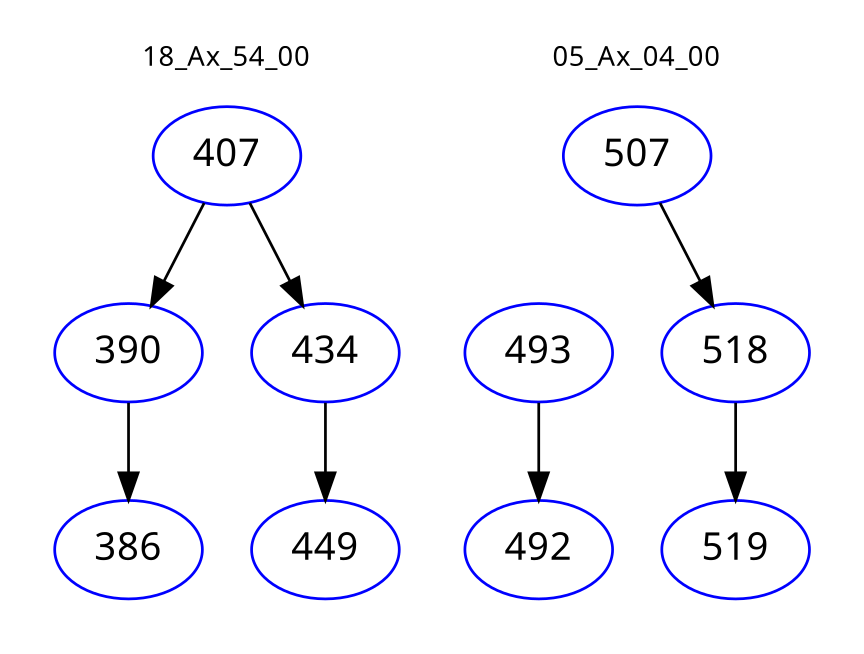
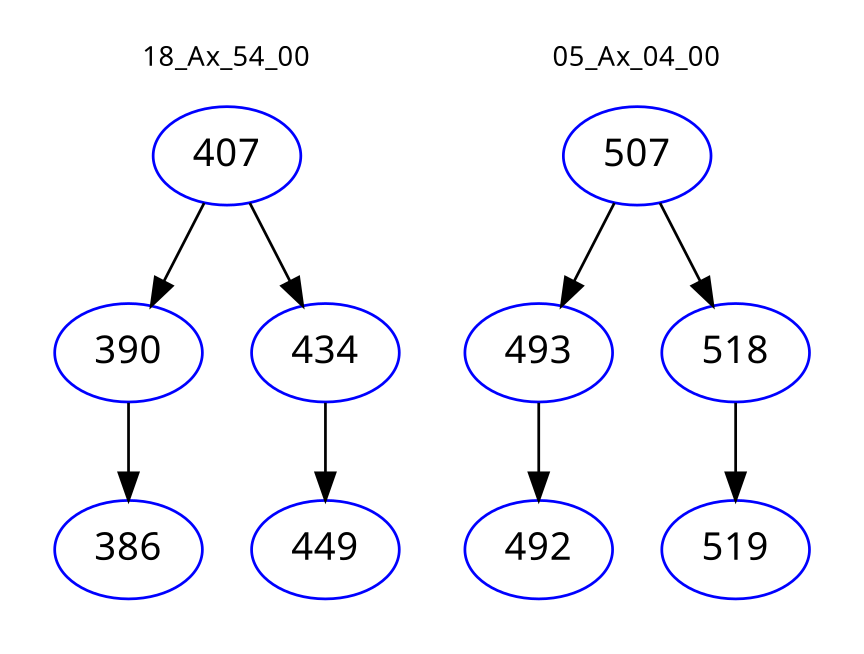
none -> (594, 242)
